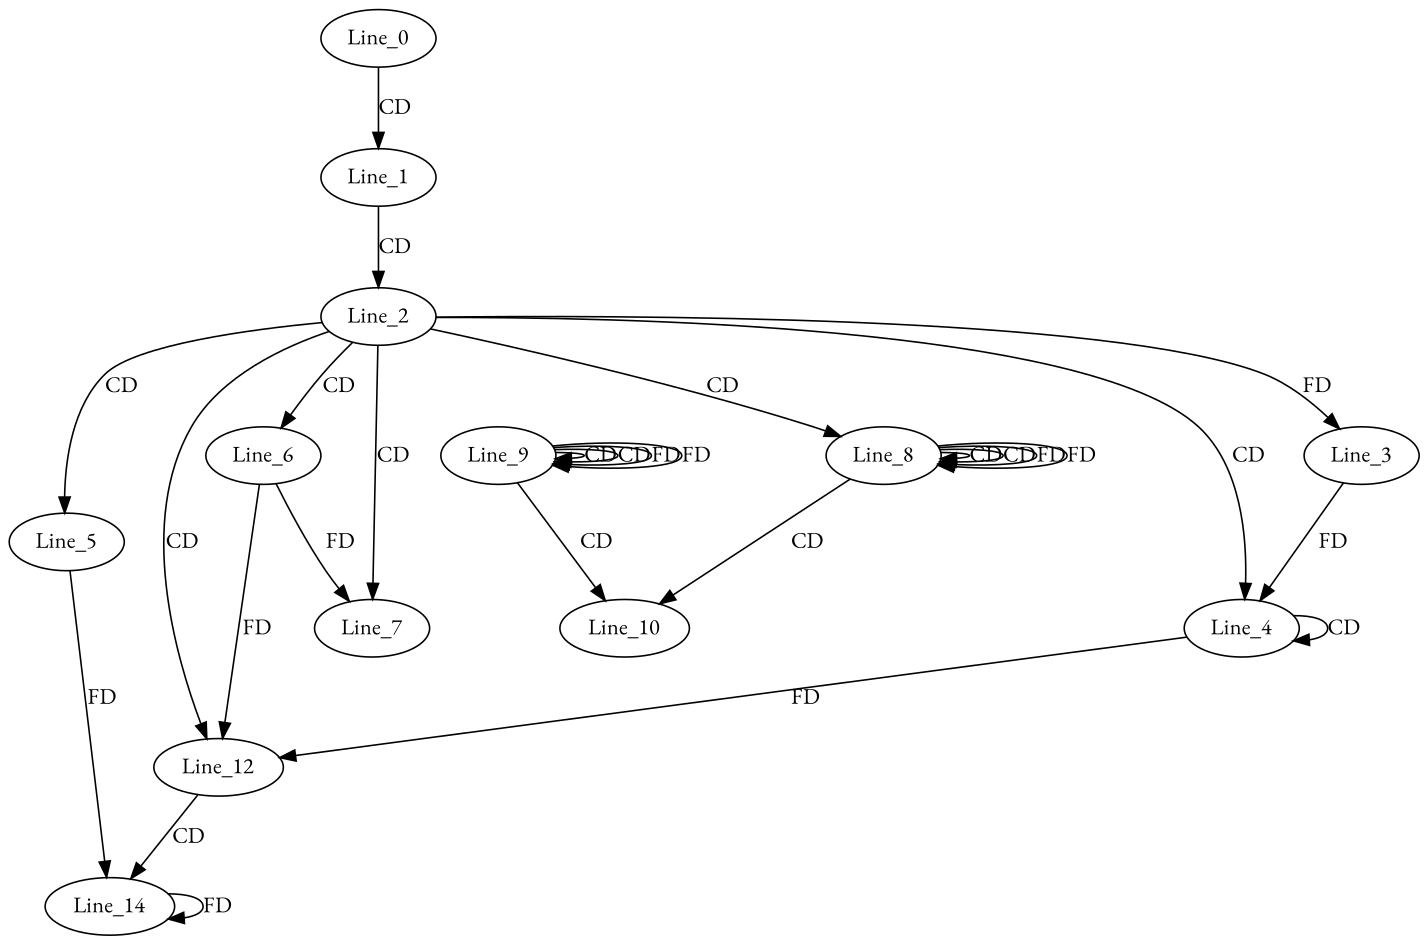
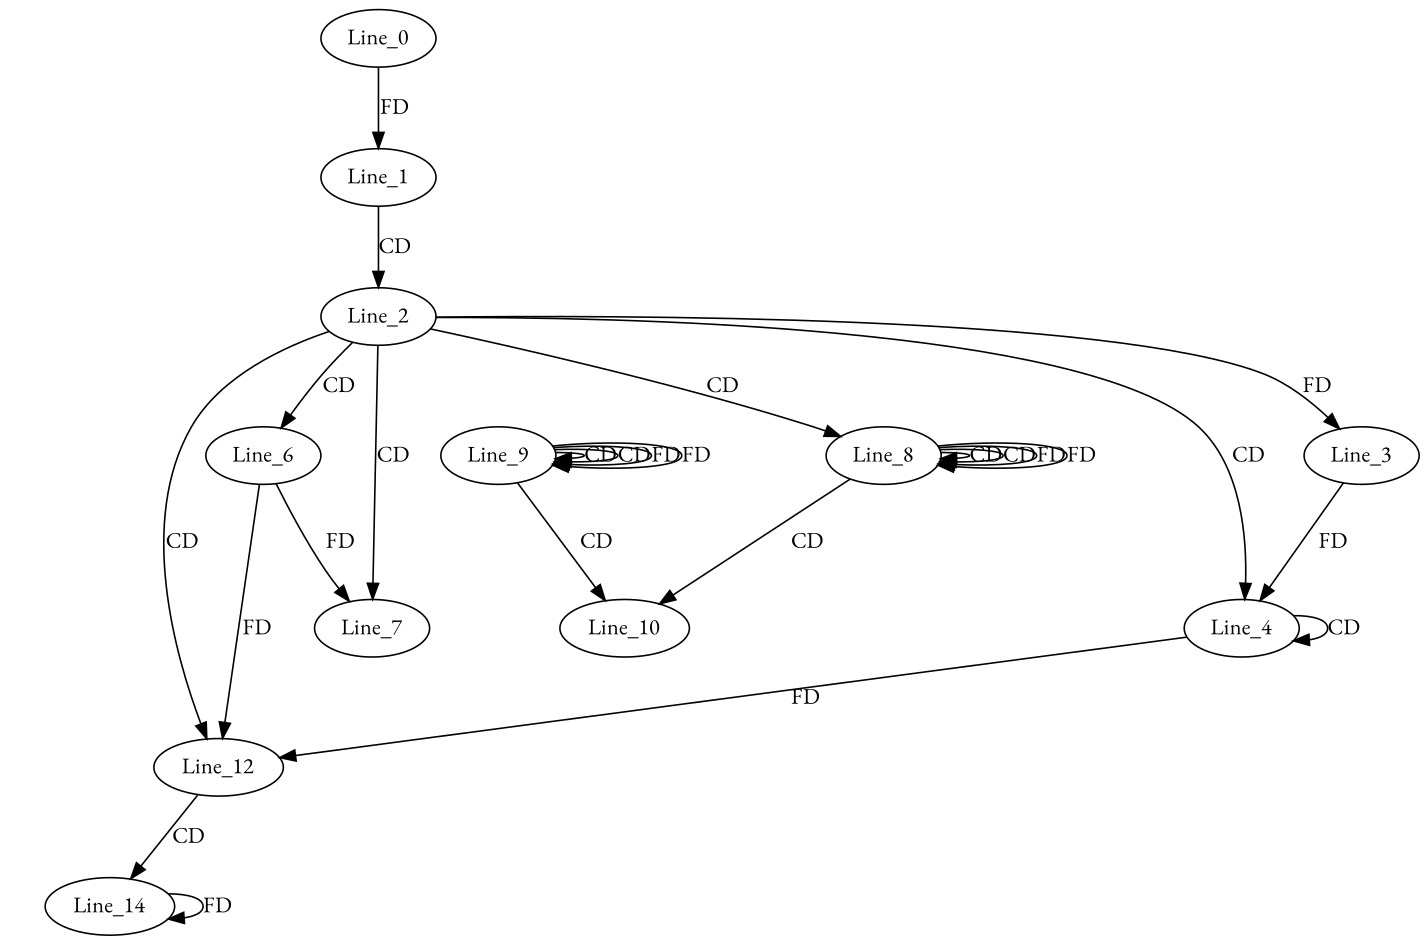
(395, 108) -> (395, 108)
(67, 542) -> none
